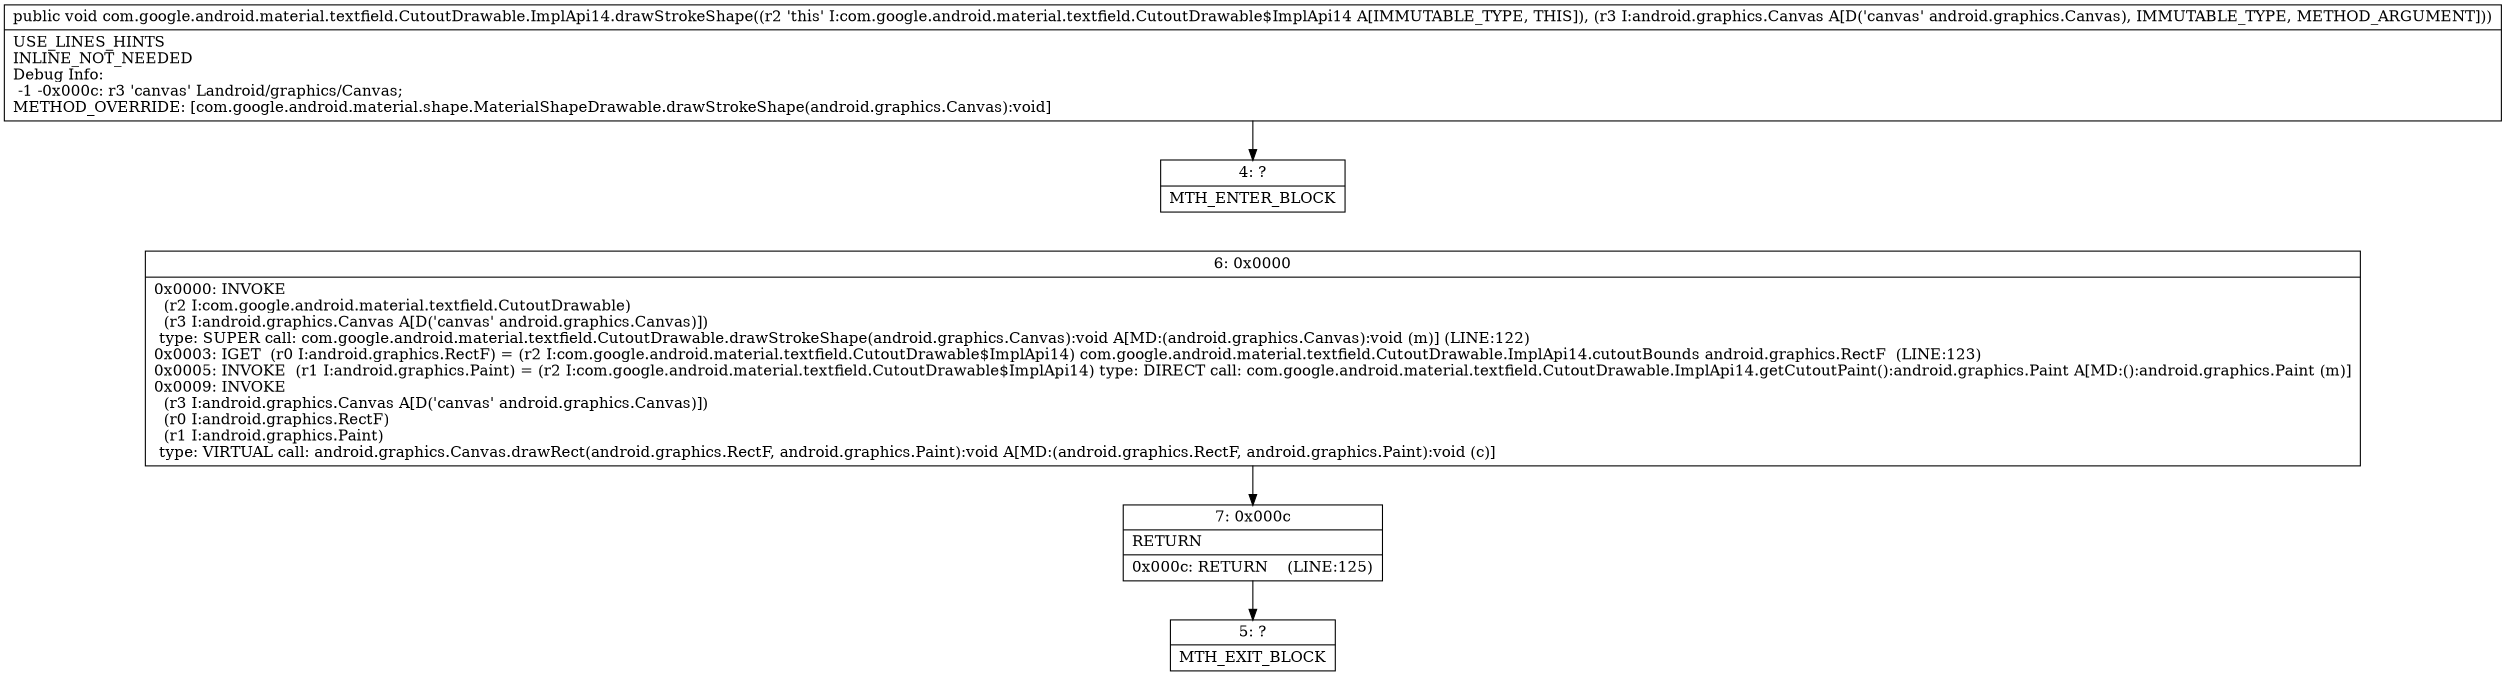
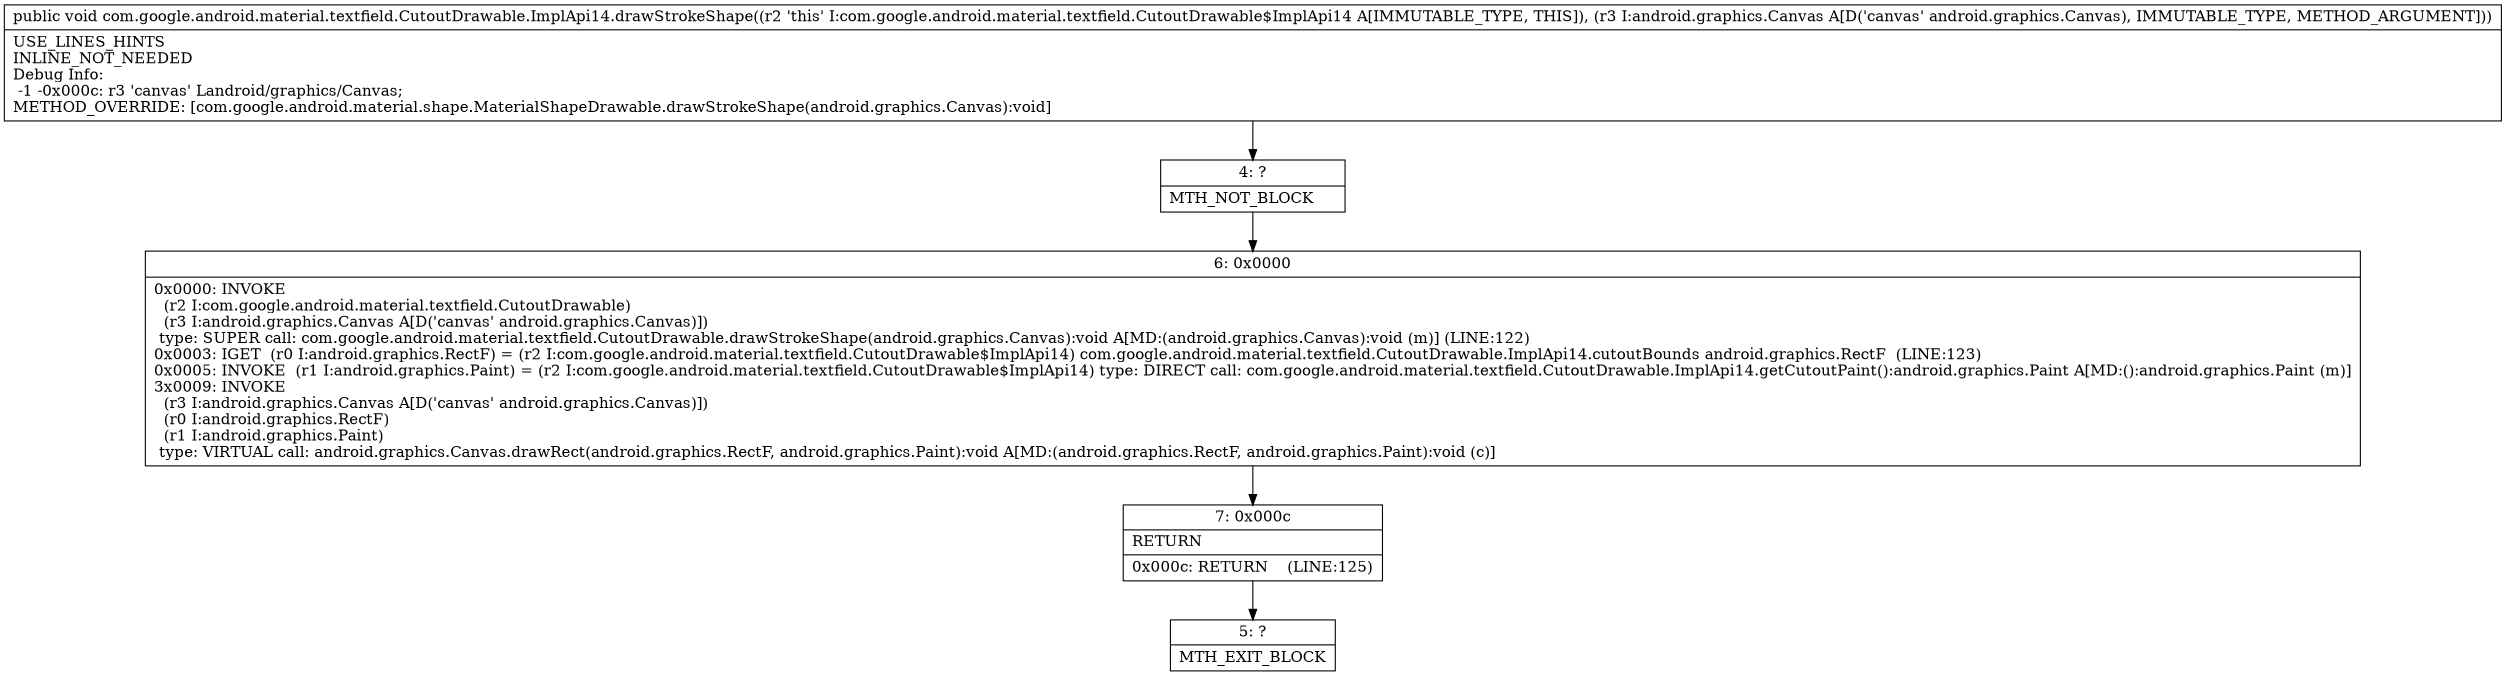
(1253, 199) -> (1241, 199)
none -> (1253, 226)
(225, 387) -> (225, 387)
